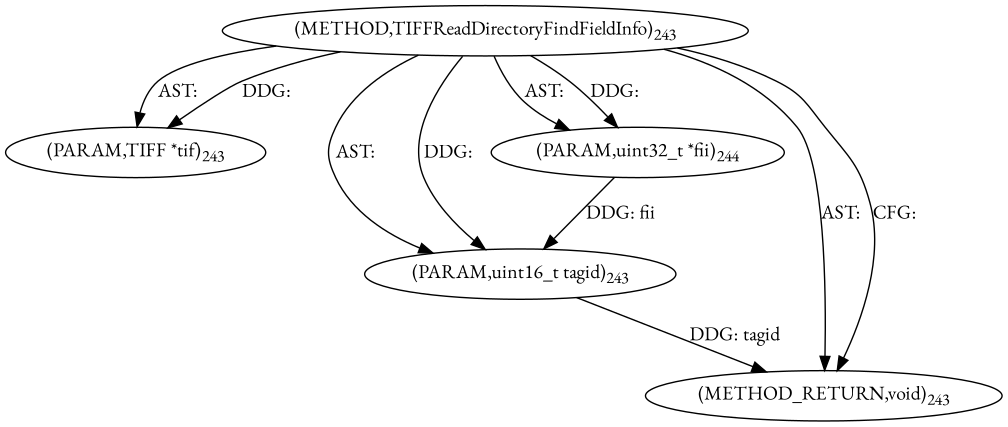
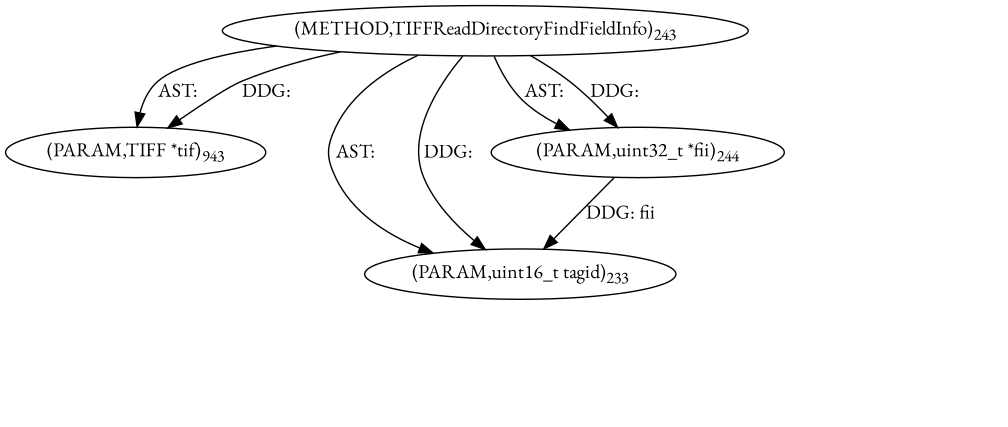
(213, 150) -> (213, 150)
(617, 272) -> (617, 272)
(824, 396) -> none
